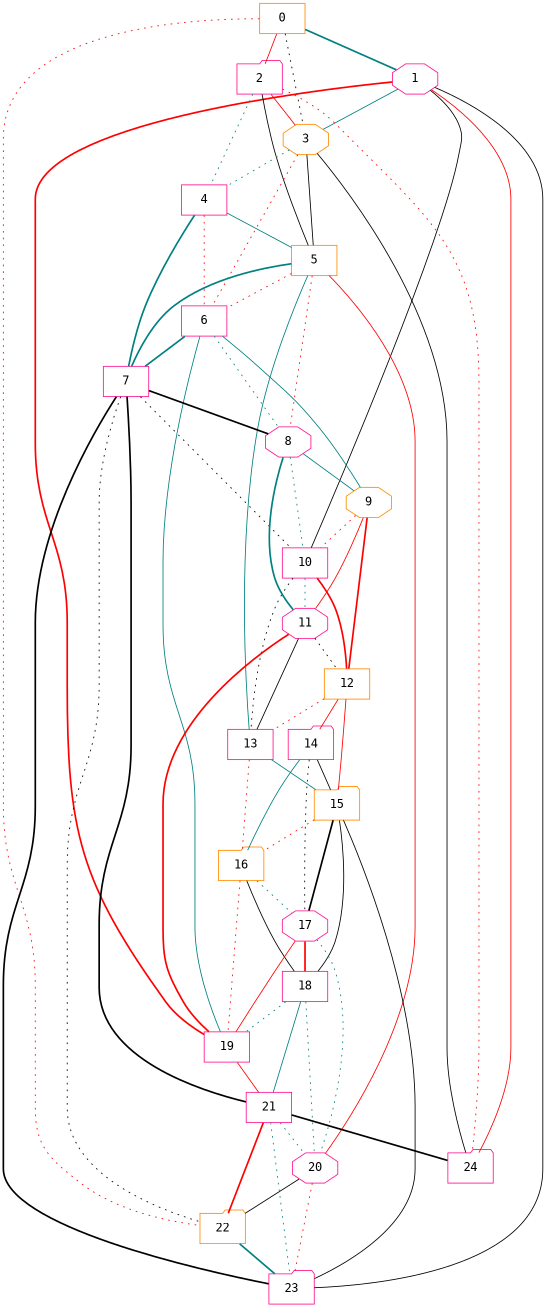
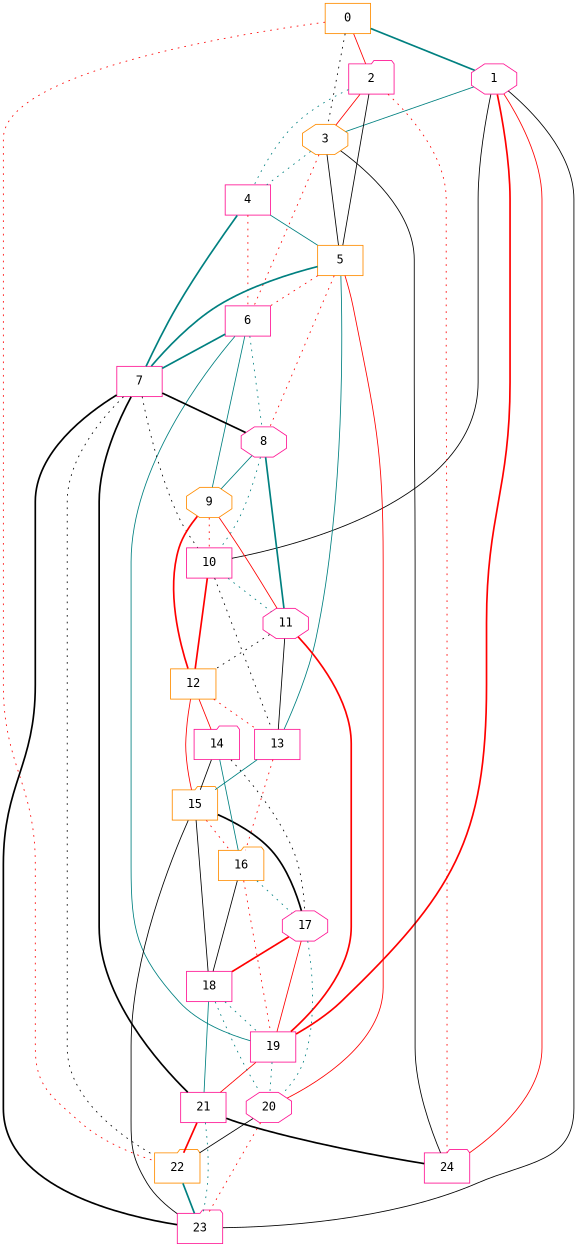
(292, 1138) -> (271, 1077)
